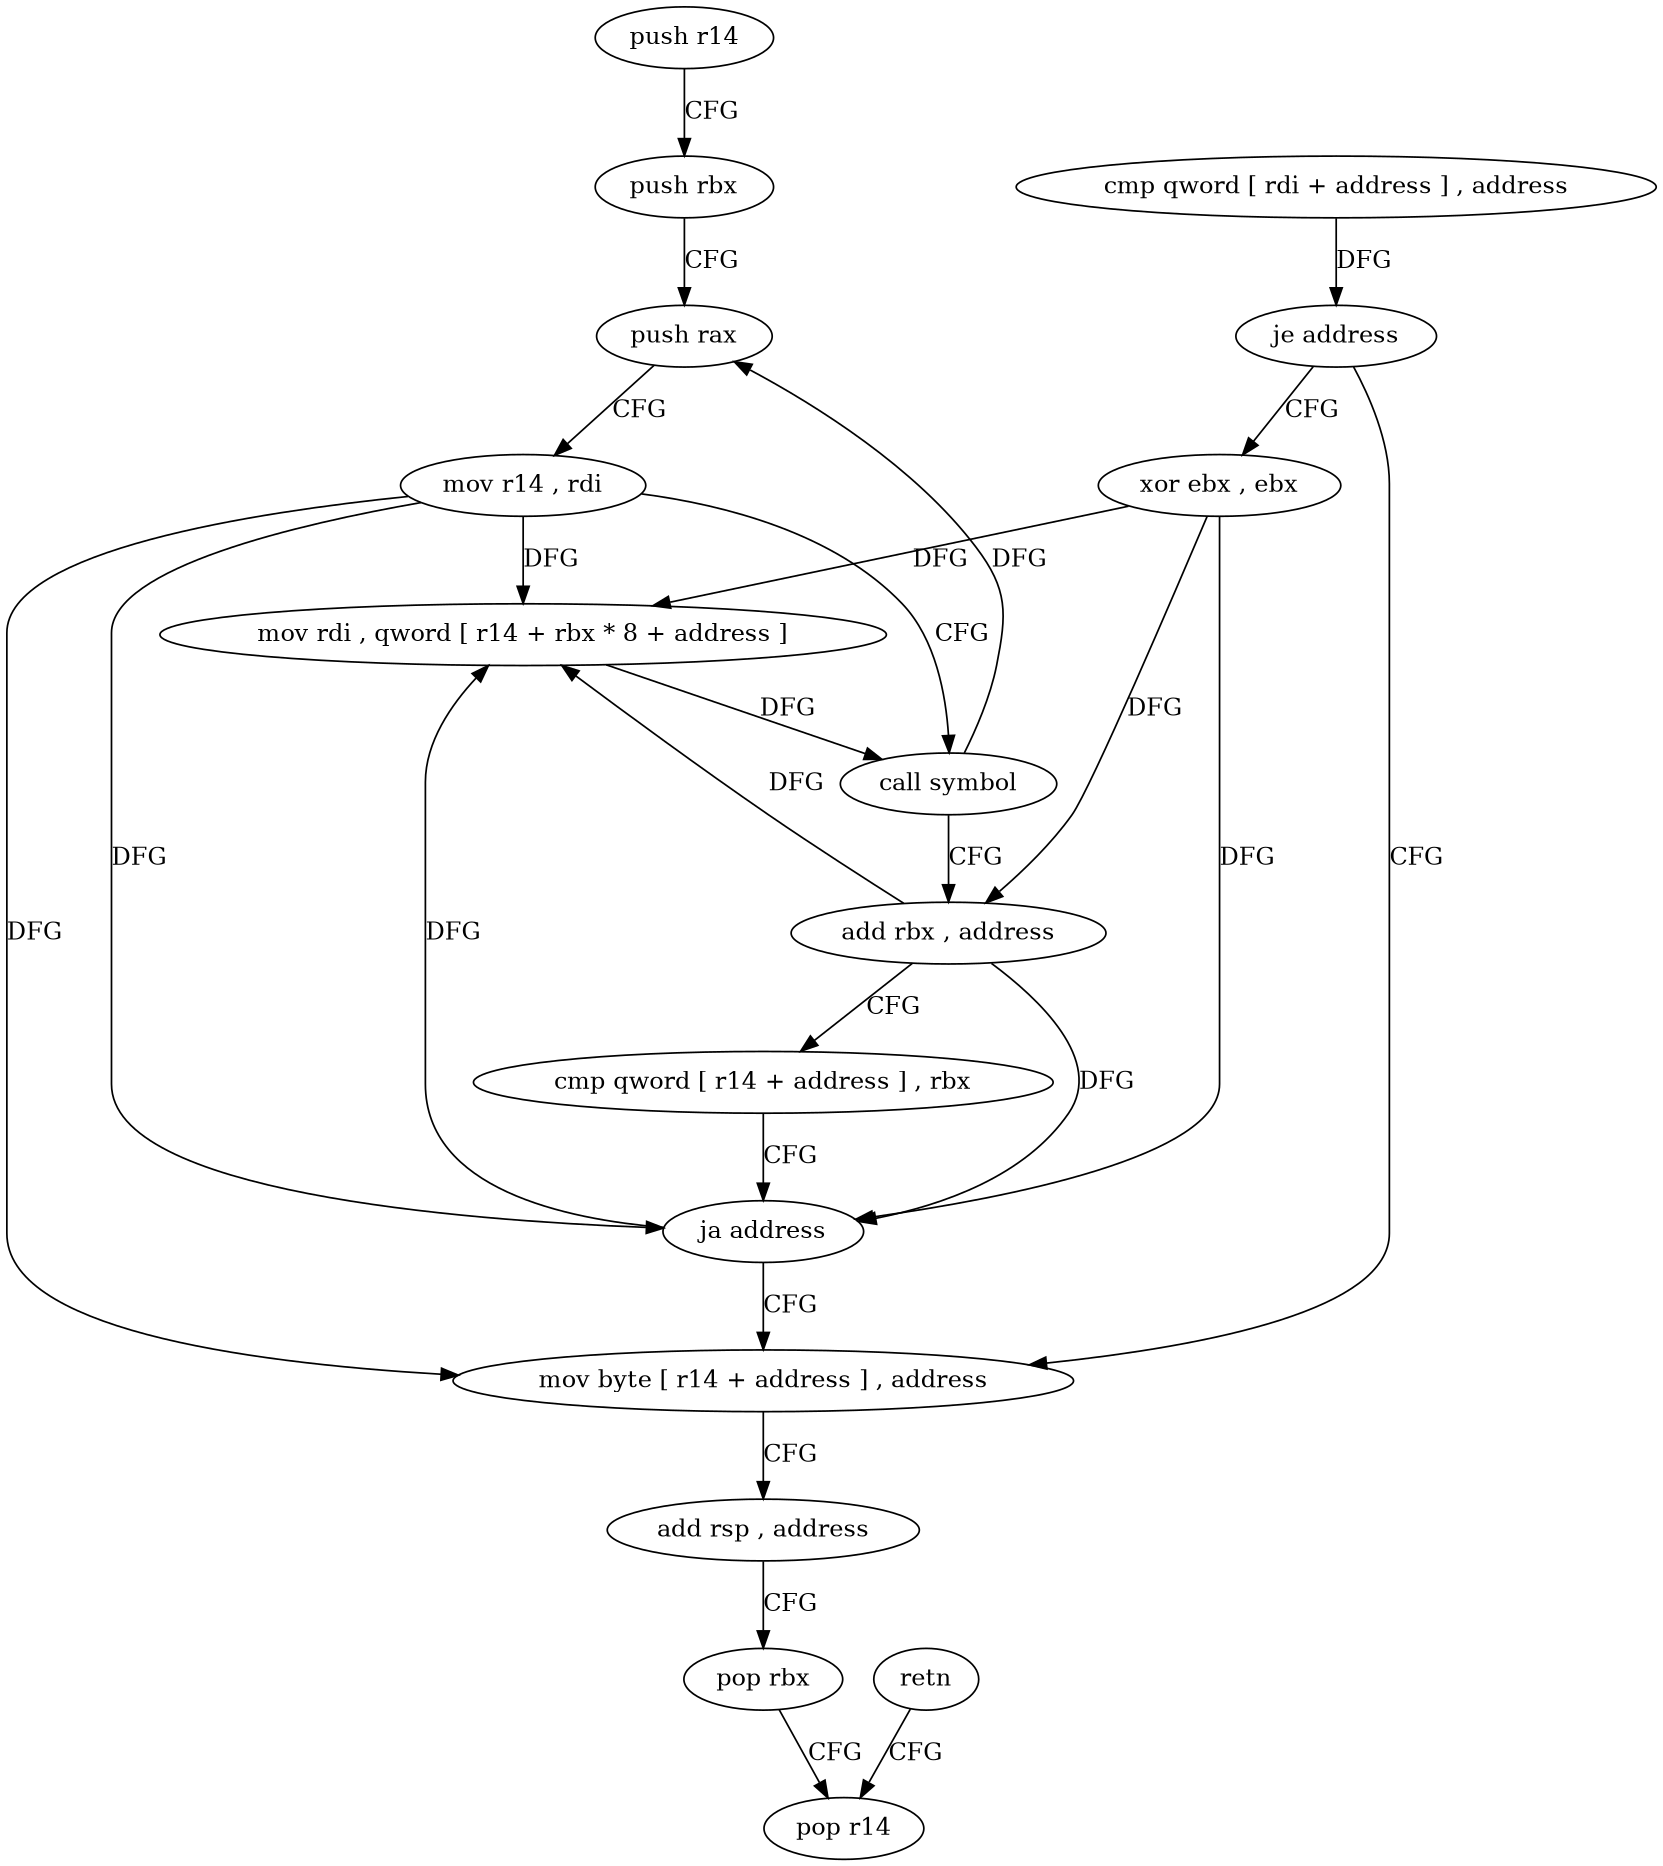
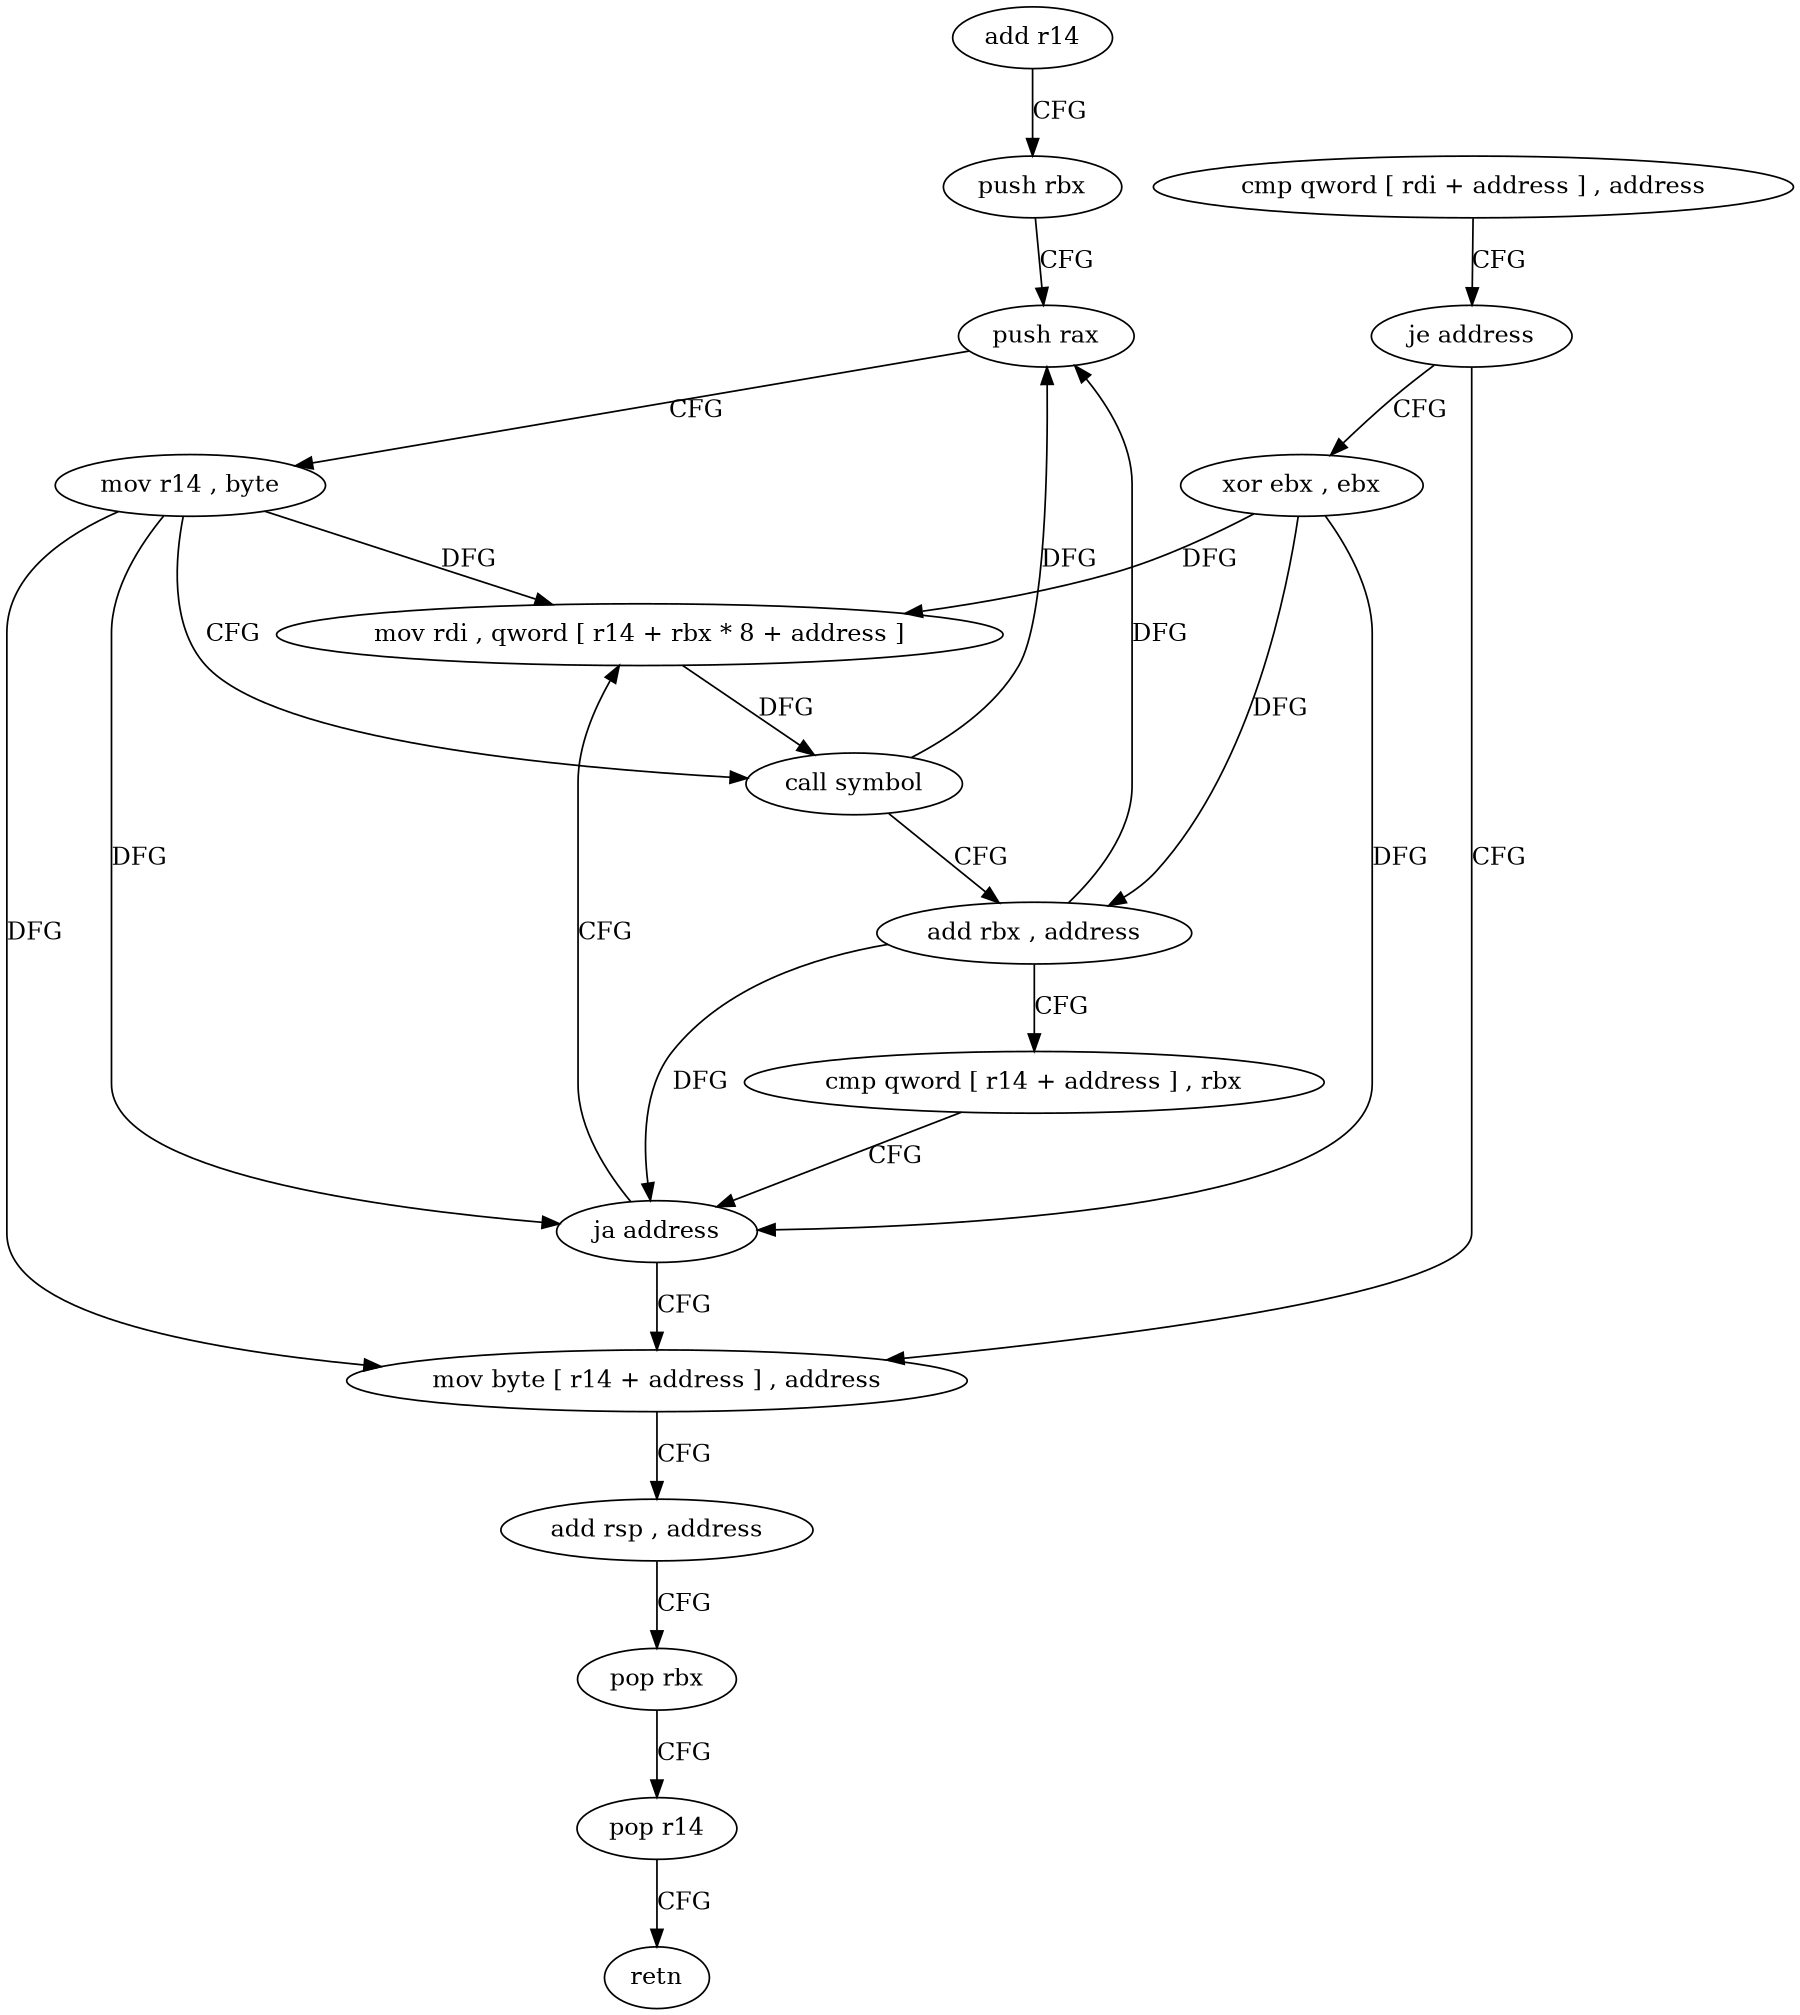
(684, 38) -> (1033, 38)
(1365, 262) -> (1499, 262)
(523, 485) -> (190, 485)
(737, 793) -> (1132, 645)
(454, 933) -> (605, 933)
(890, 1746) -> (657, 1894)
